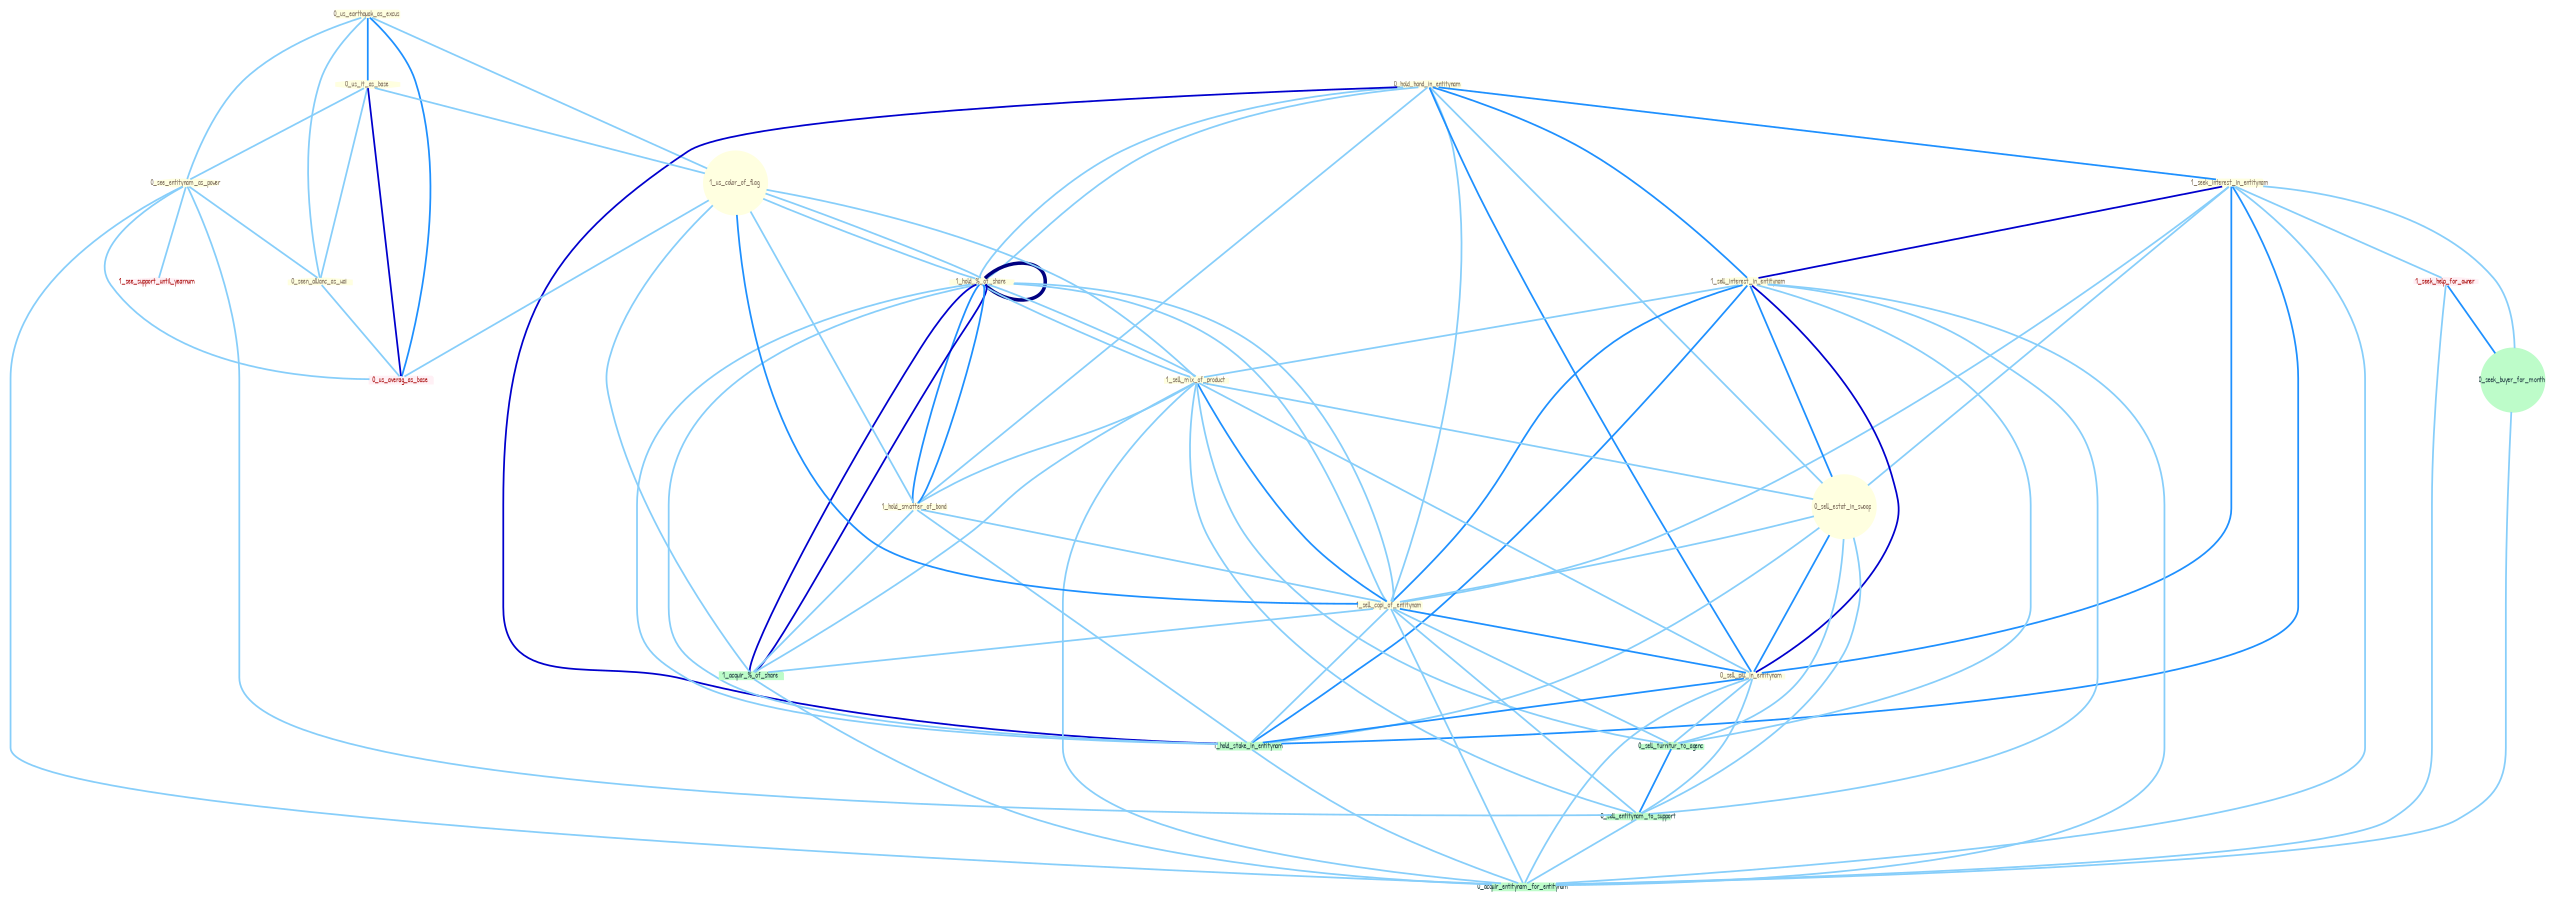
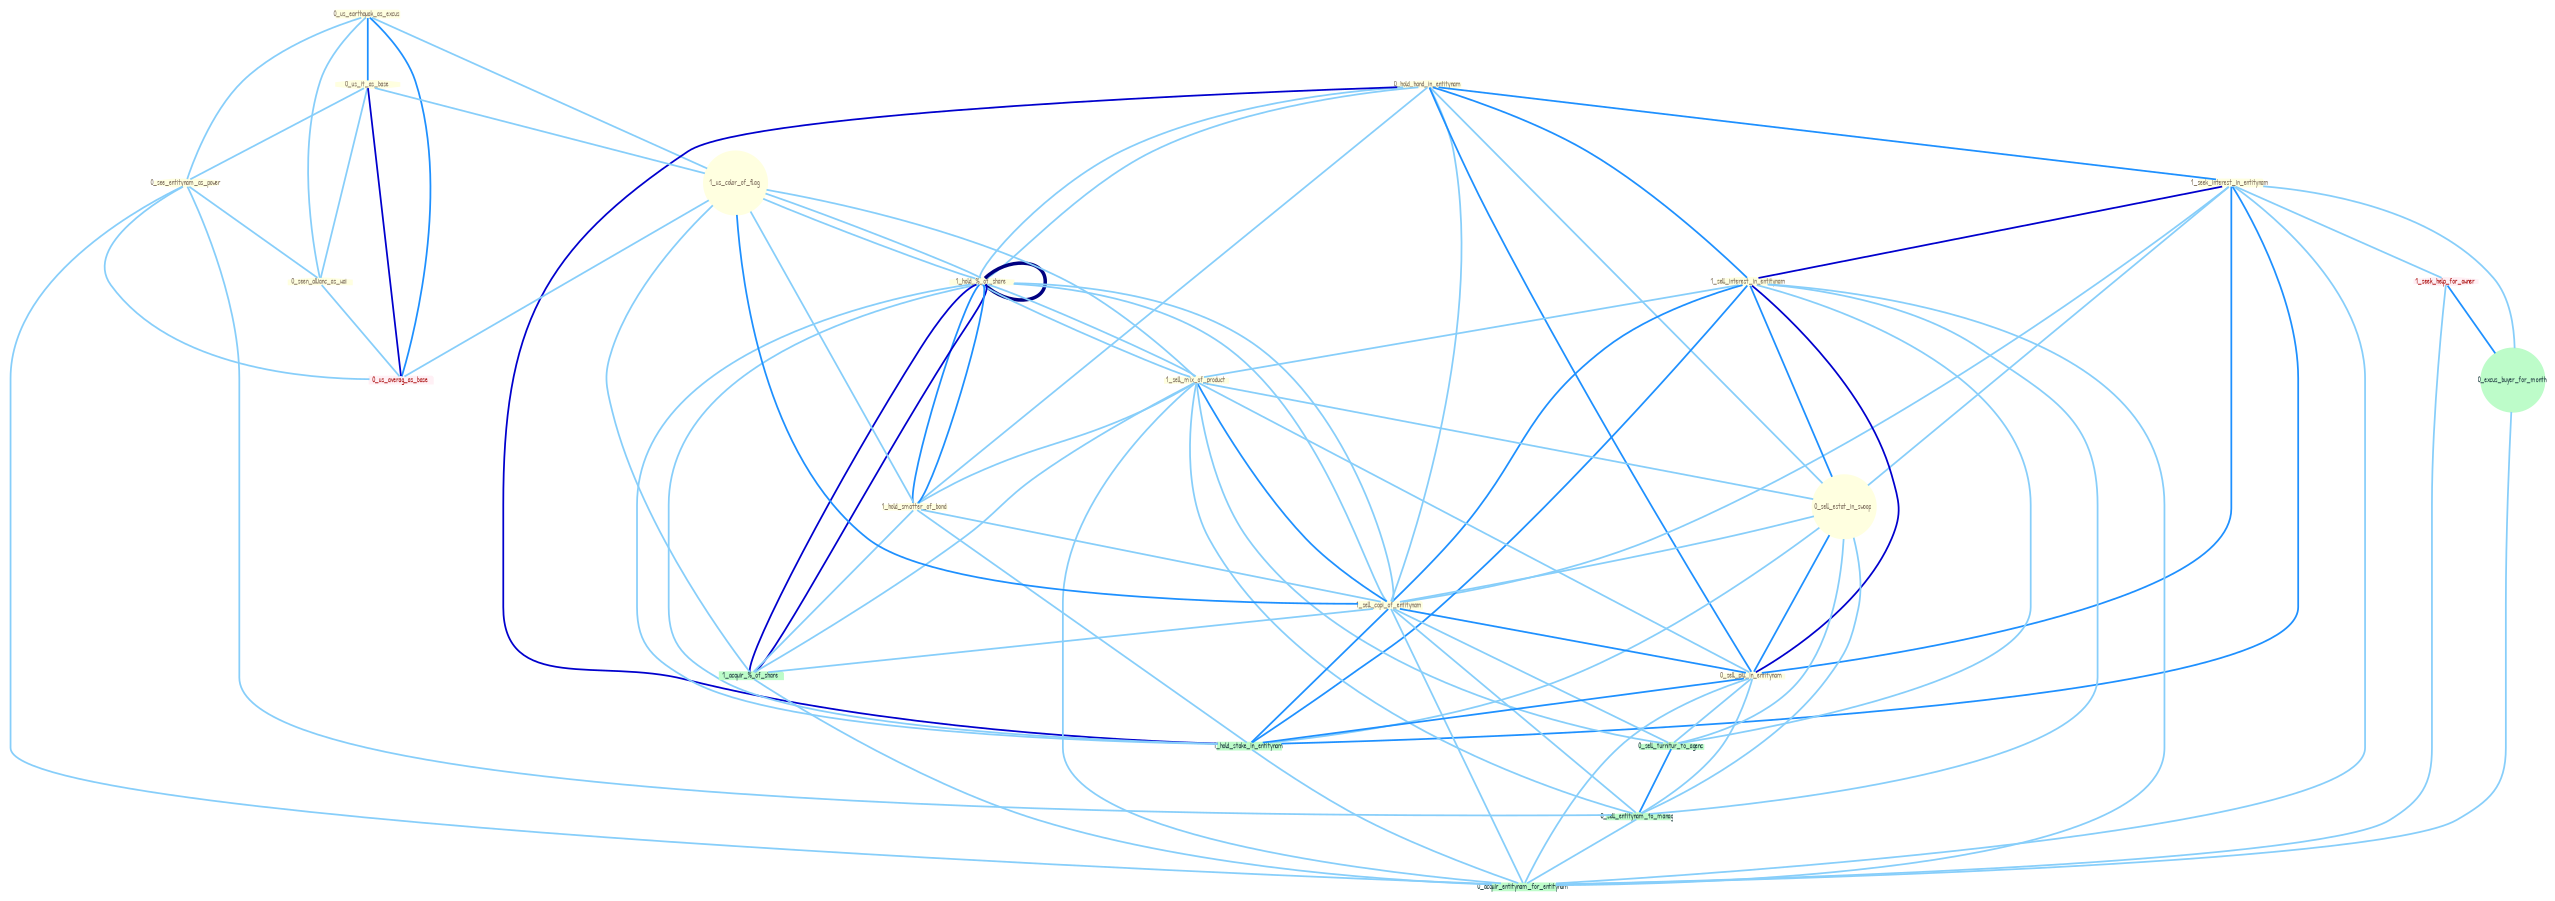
(158, 282) -> none
(2513, 380) -> (2513, 380)
(1316, 679) -> (1316, 679)
(1638, 817) -> (1638, 817)
